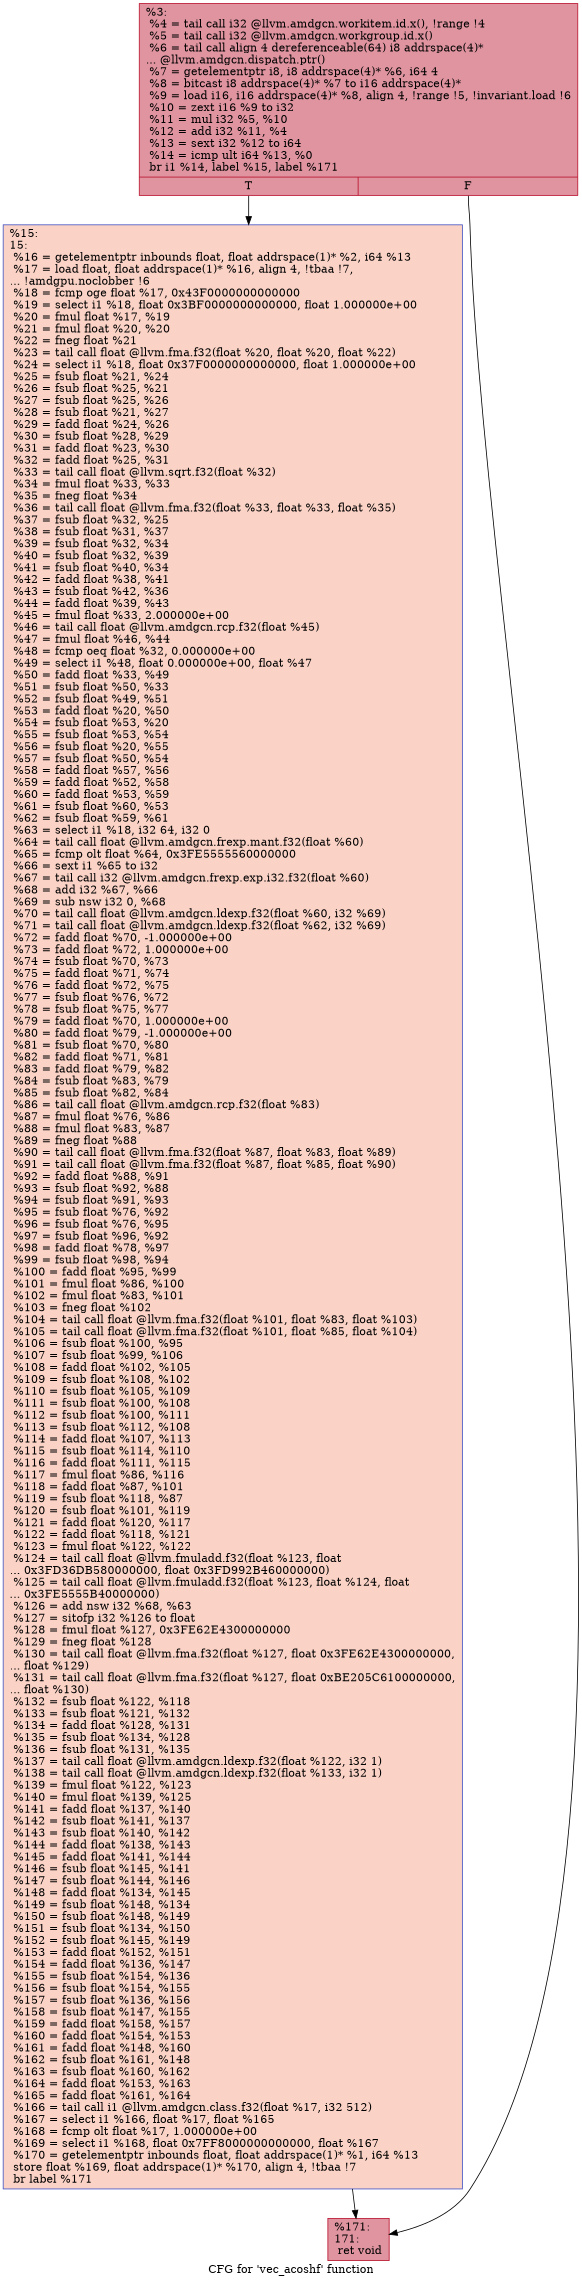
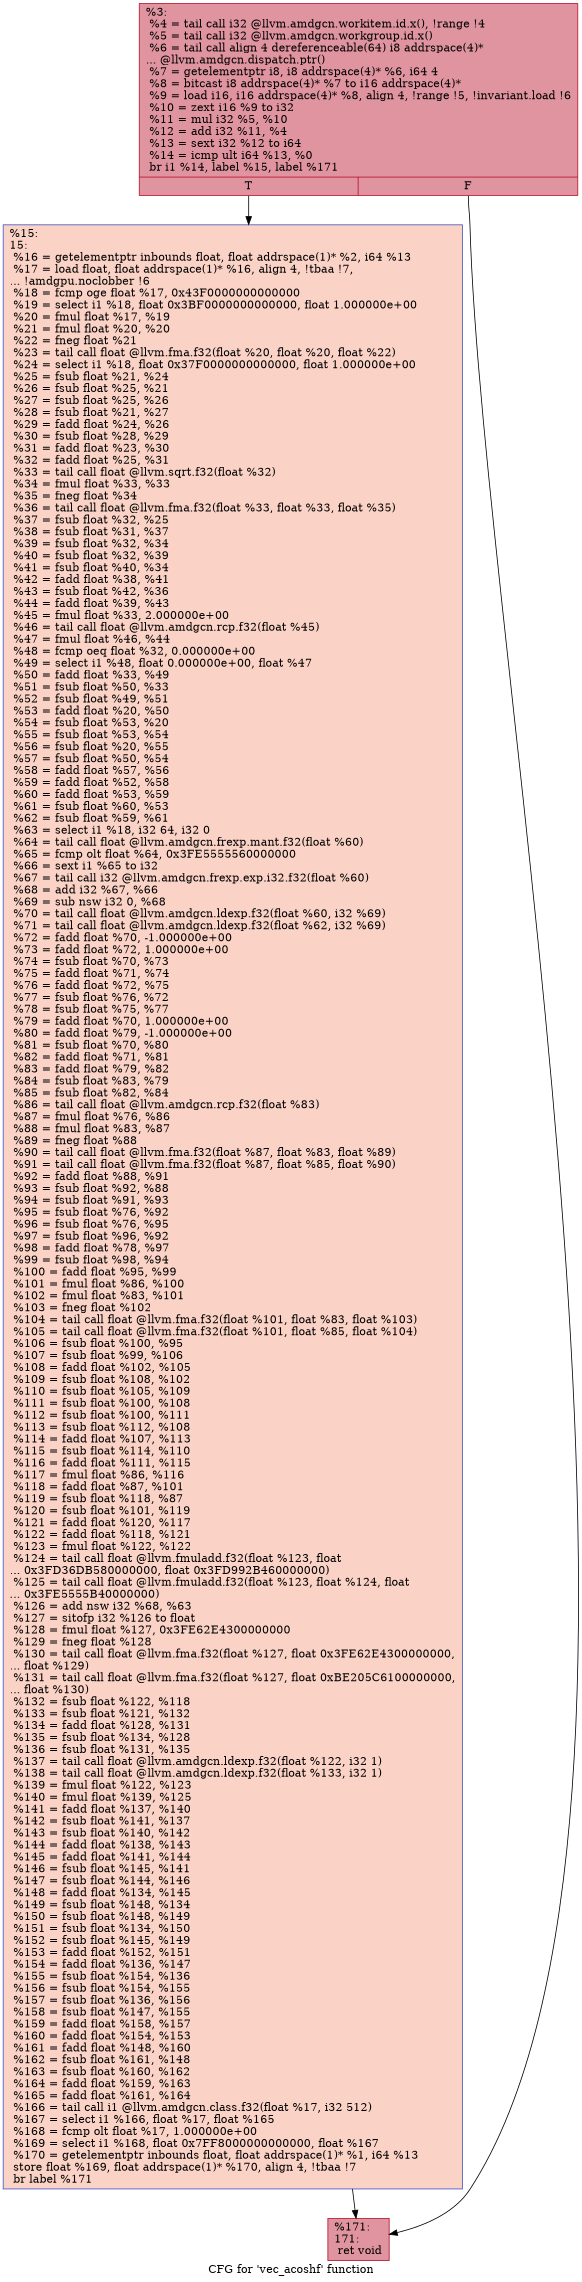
(101, 2084) -> (101, 2084)
